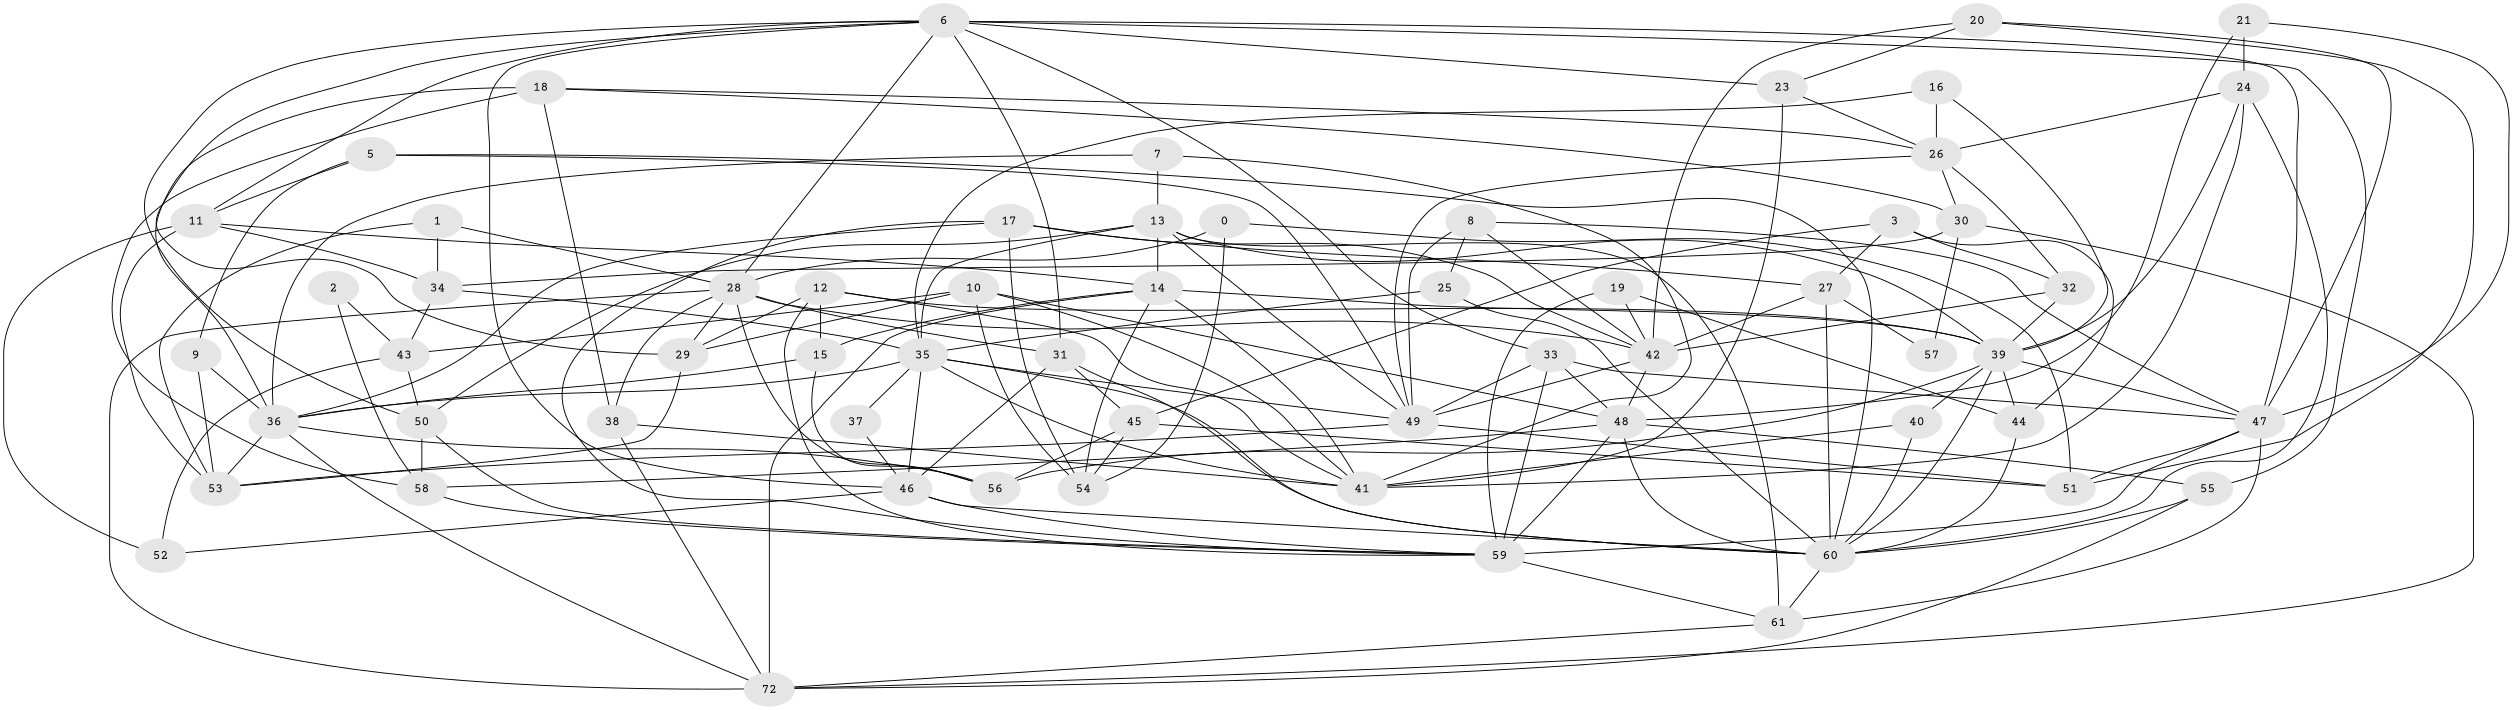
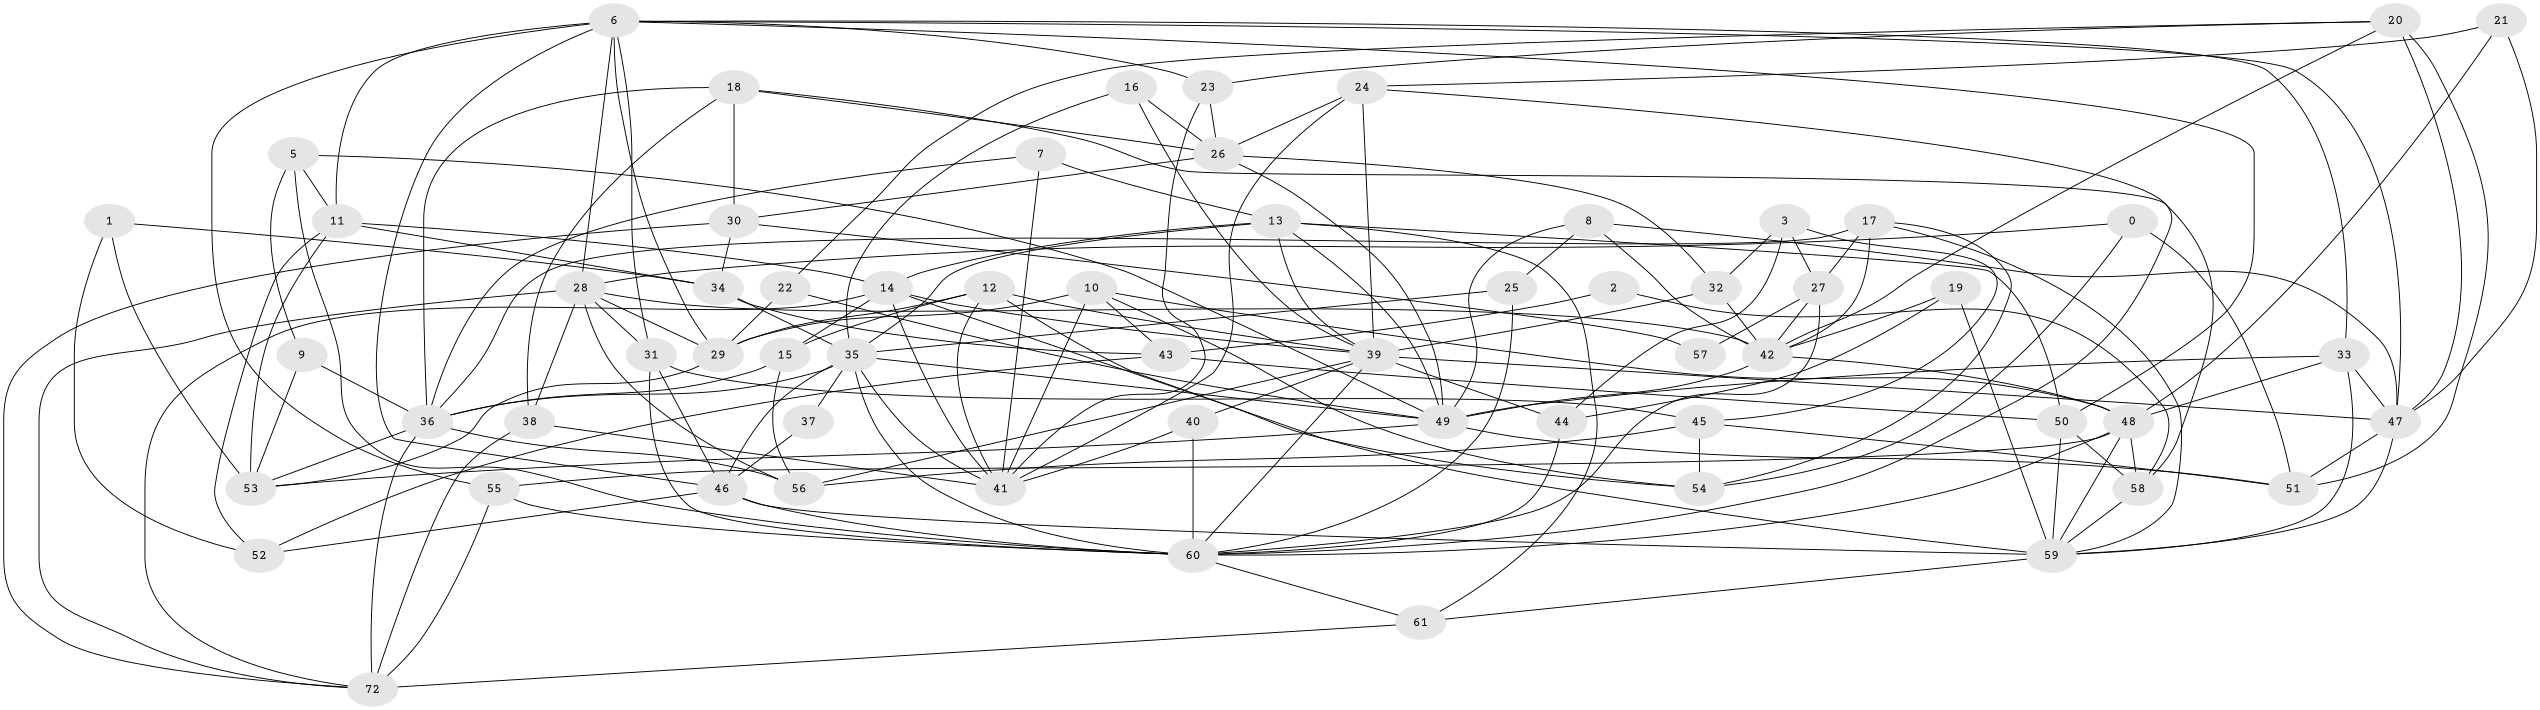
(586, 255) -> (77, 438)
none -> (785, 288)
(2063, 575) -> none
